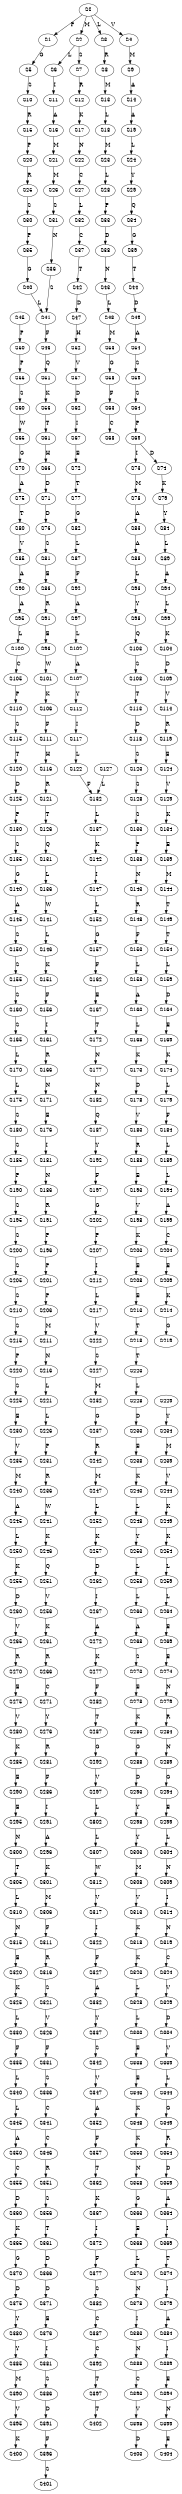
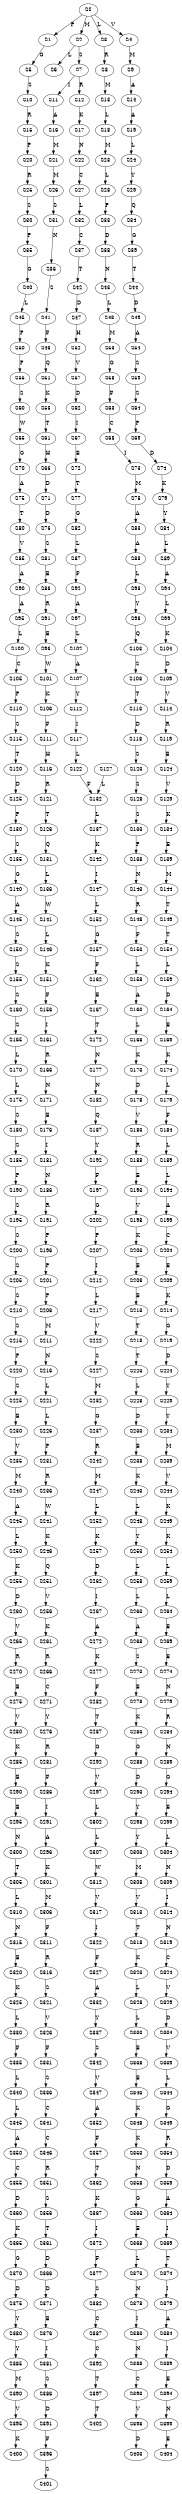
(54, 84) -> (67, 84)
(36, 302) -> (24, 301)
(136, 452) -> (122, 452)
none -> (166, 1371)
(138, 1928) -> (138, 1928)
